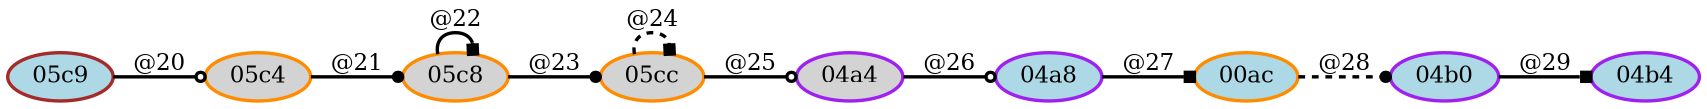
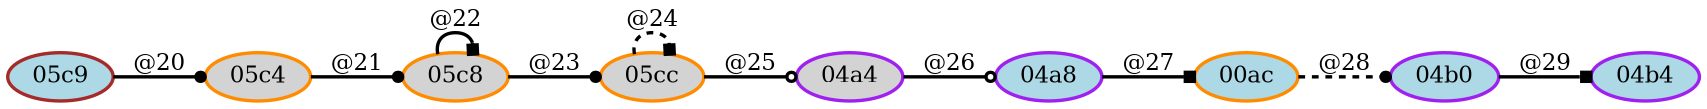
(155, 77) -> (155, 77)
